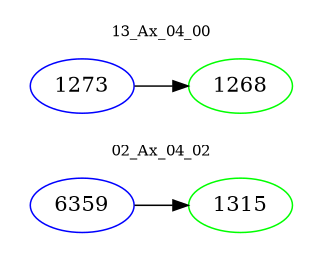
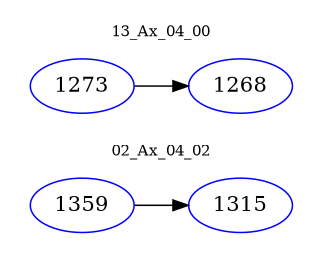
(241, 86) -> (241, 86)
(82, 205) -> (82, 205)
(241, 205) -> (241, 205)
